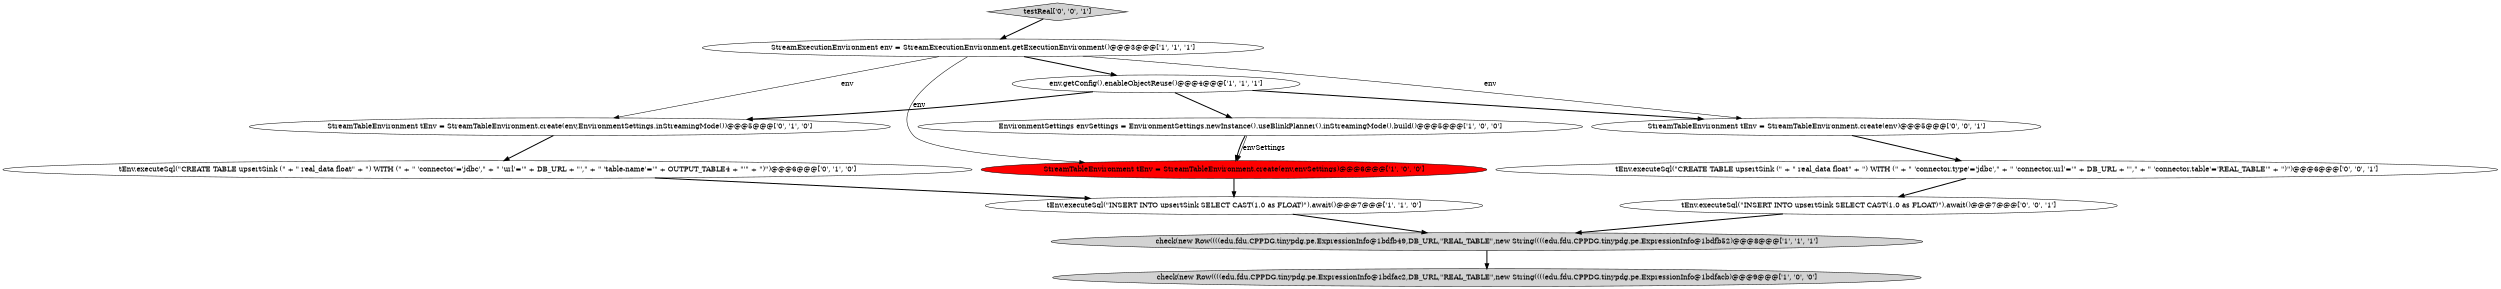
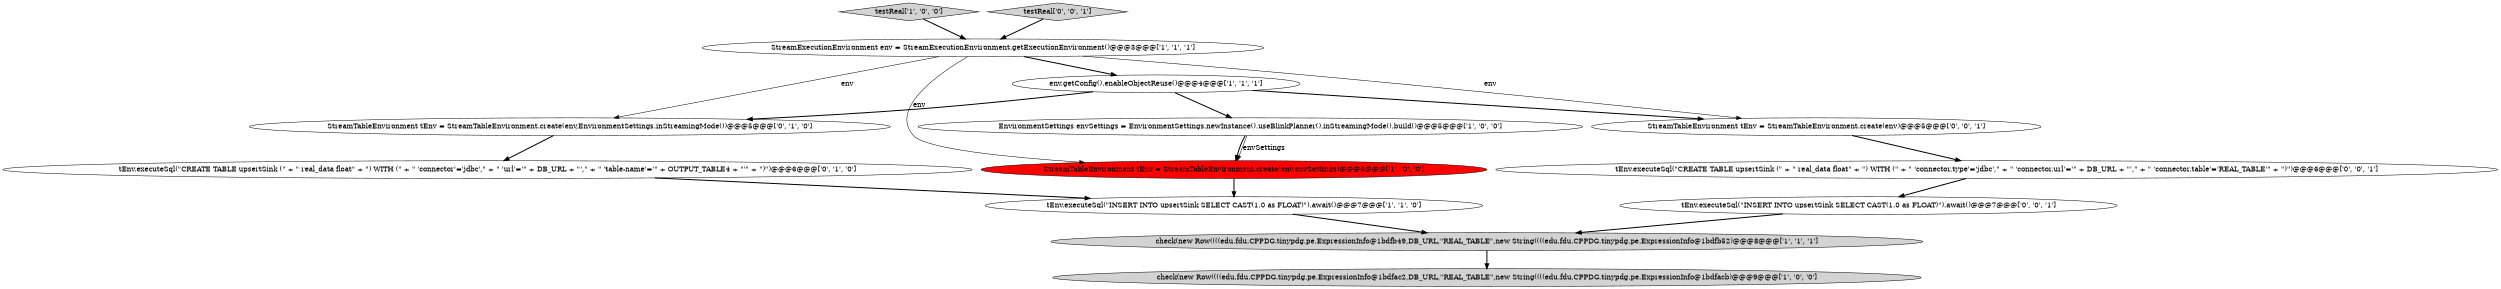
none -> (909, 12)
